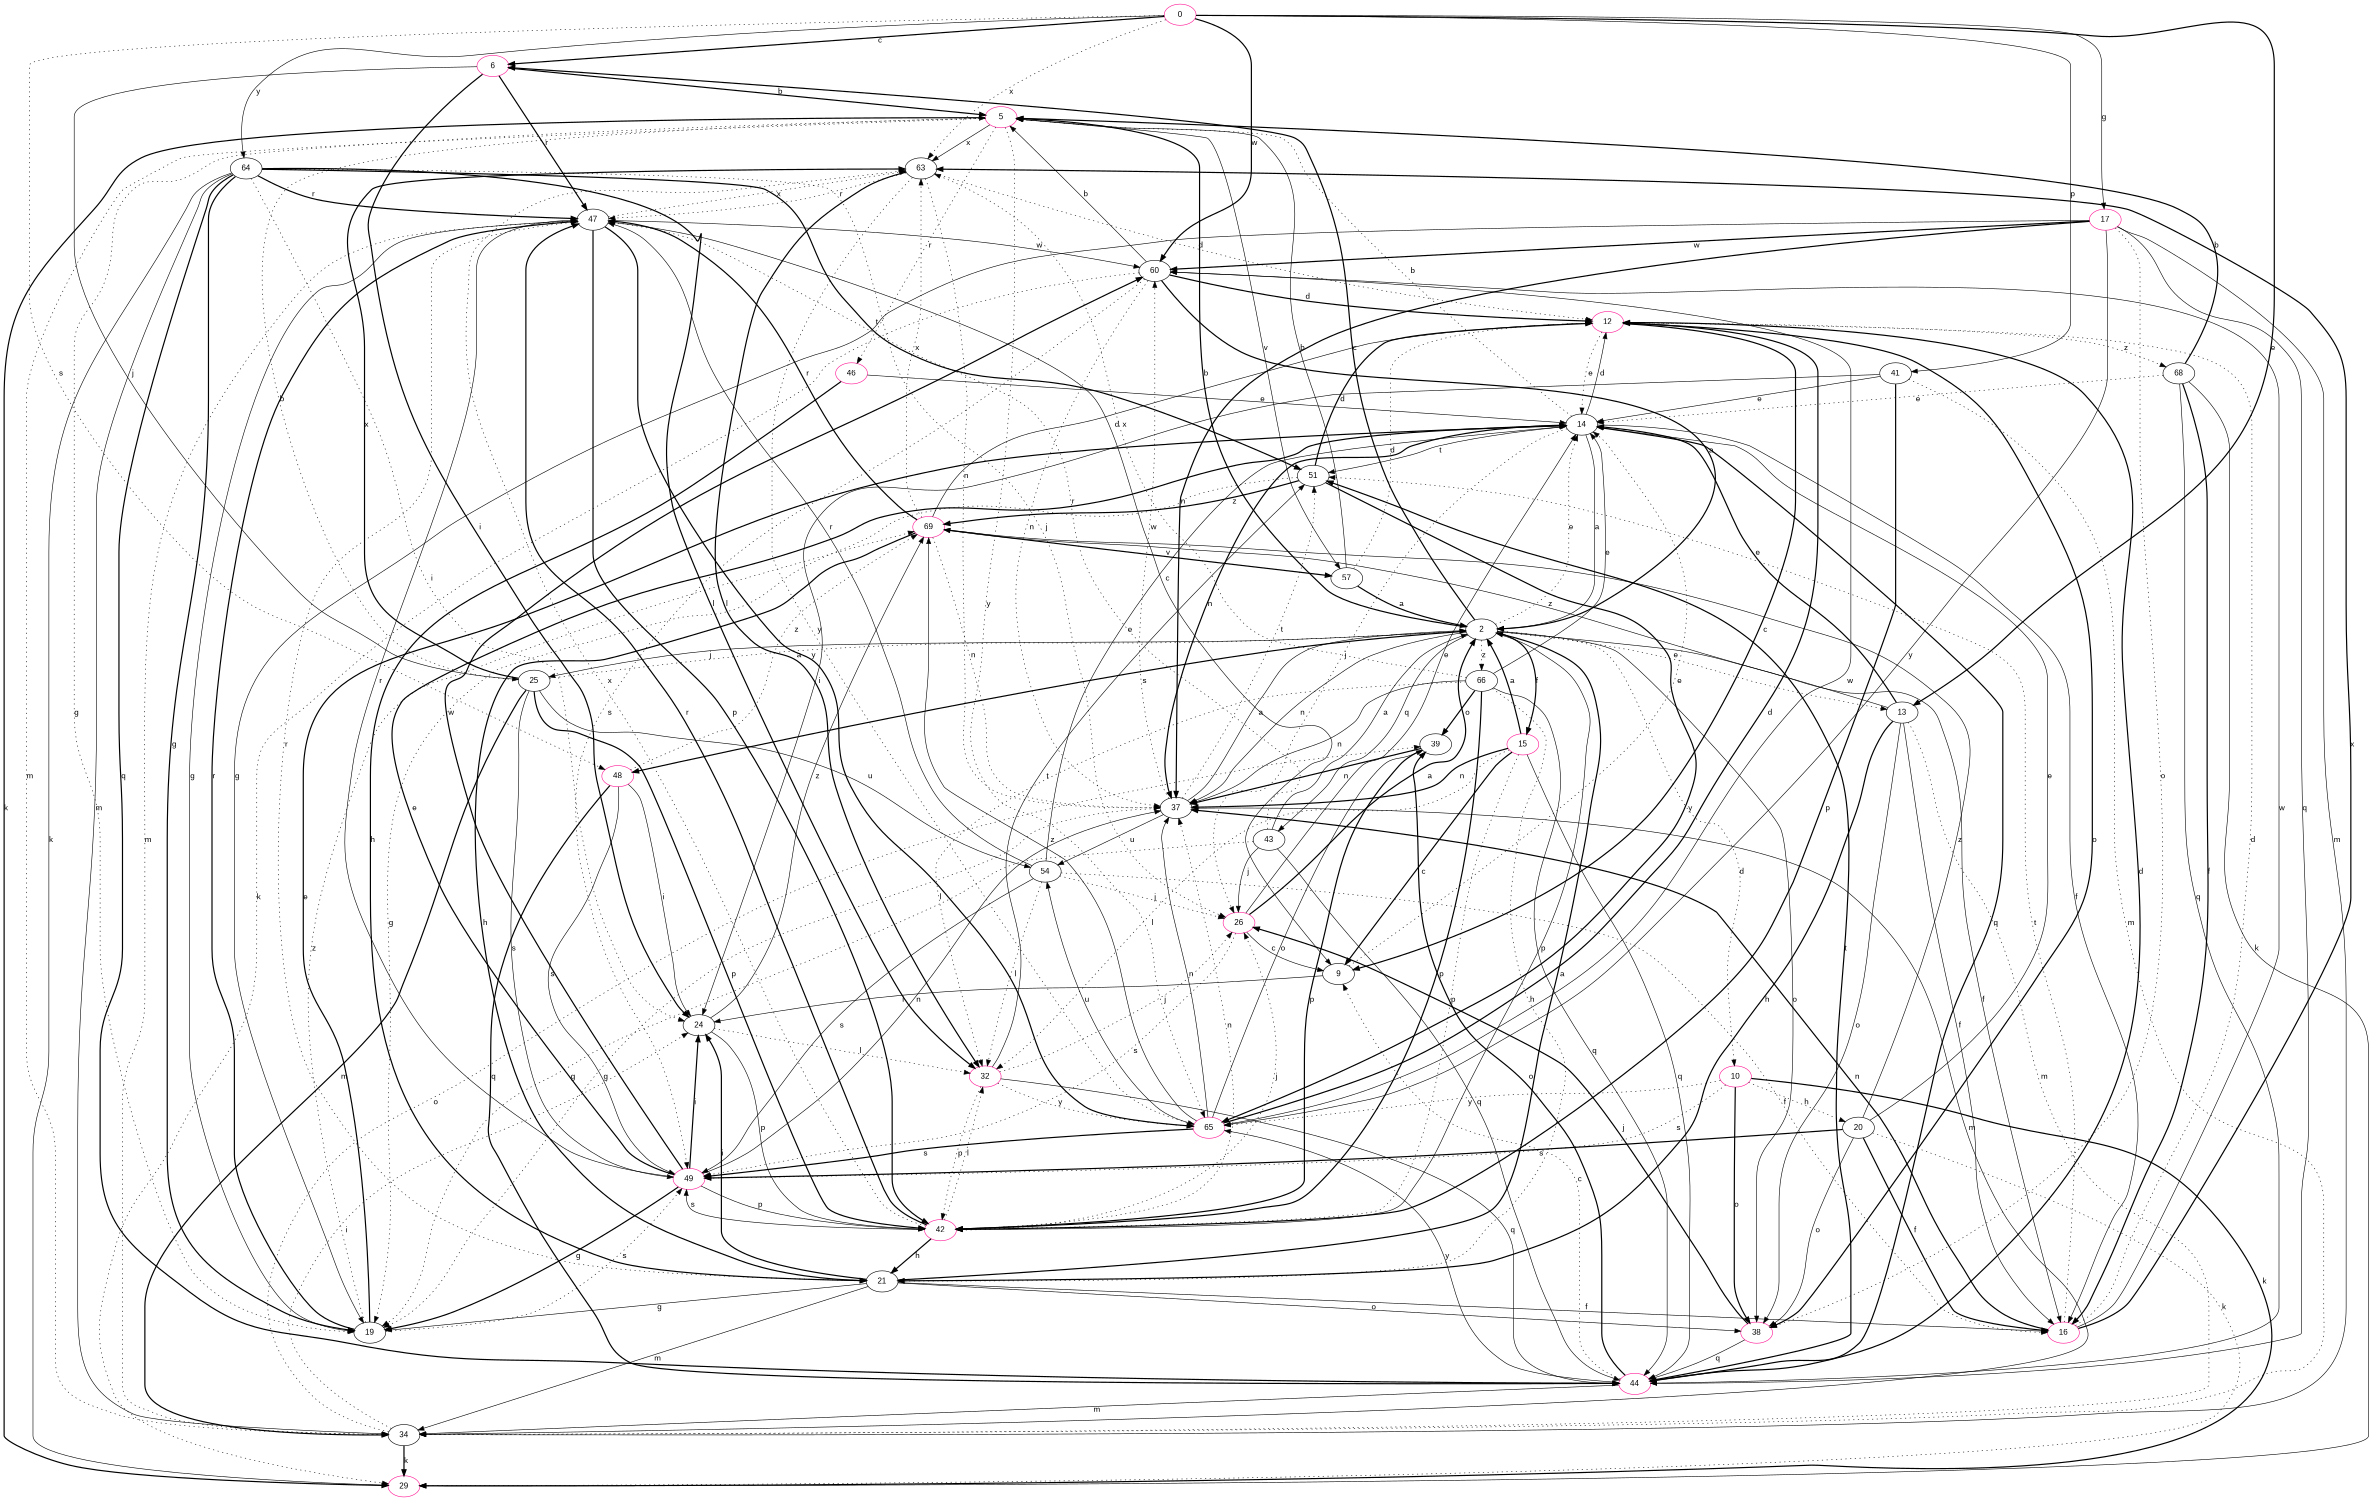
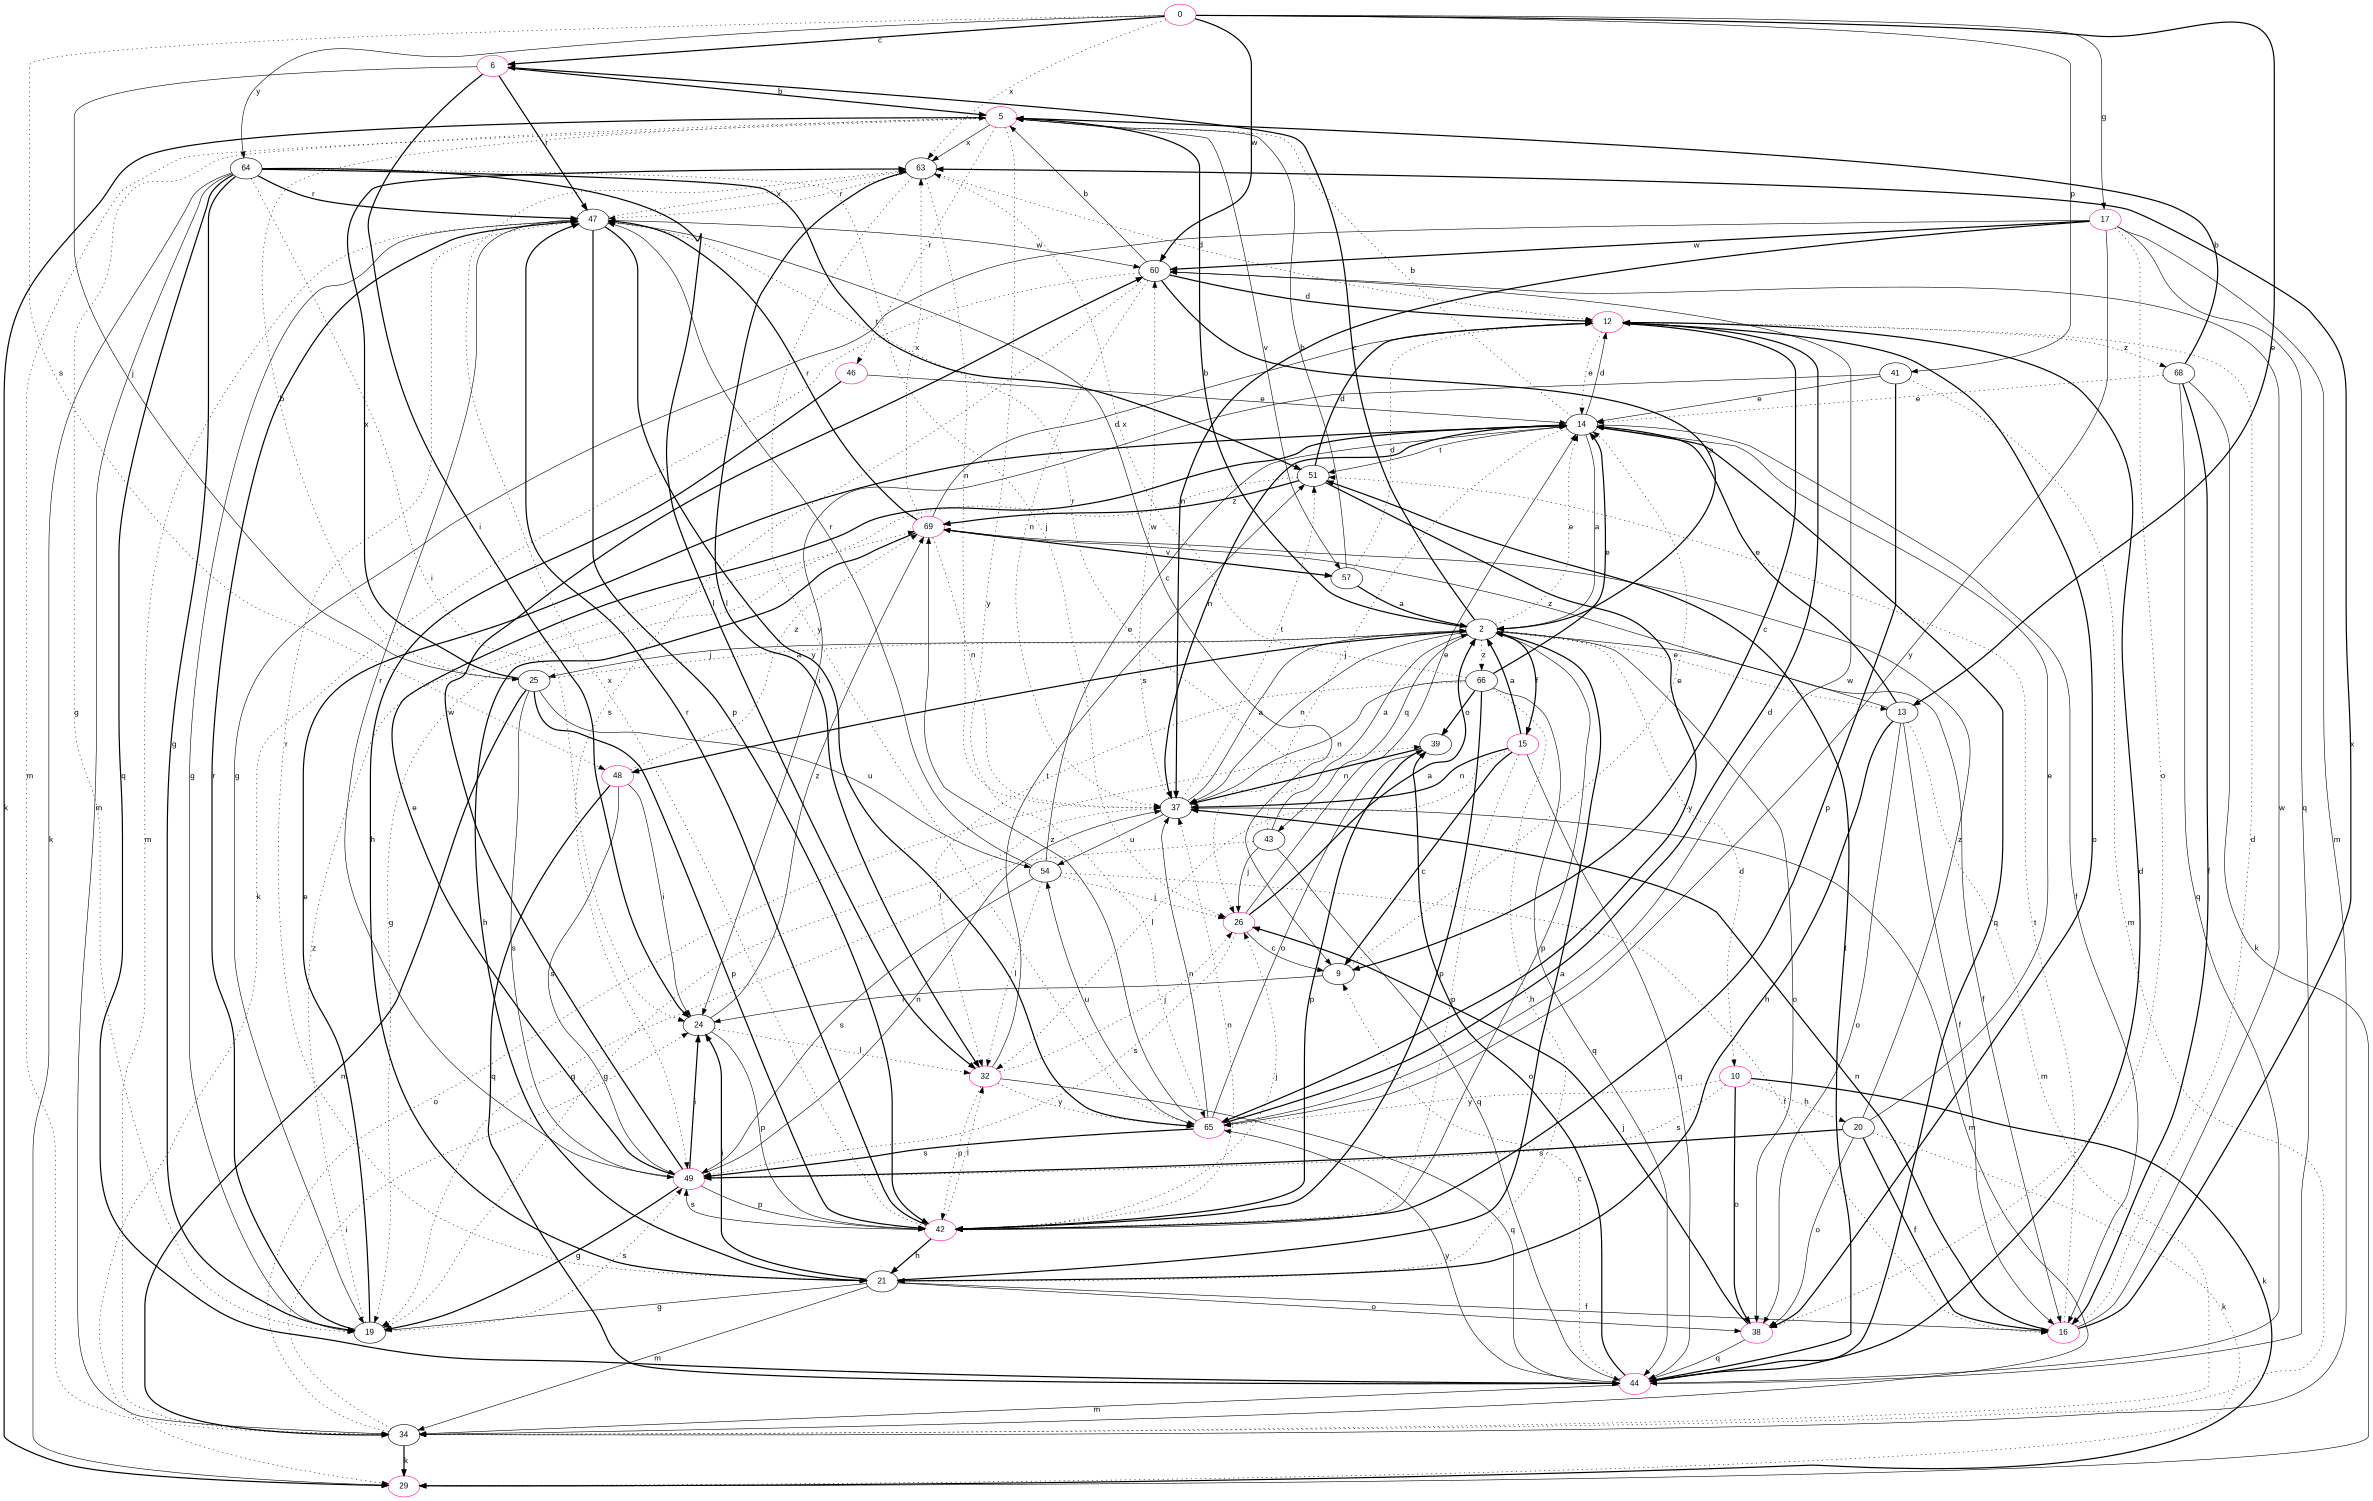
(1604, 583) -> (1604, 583)
